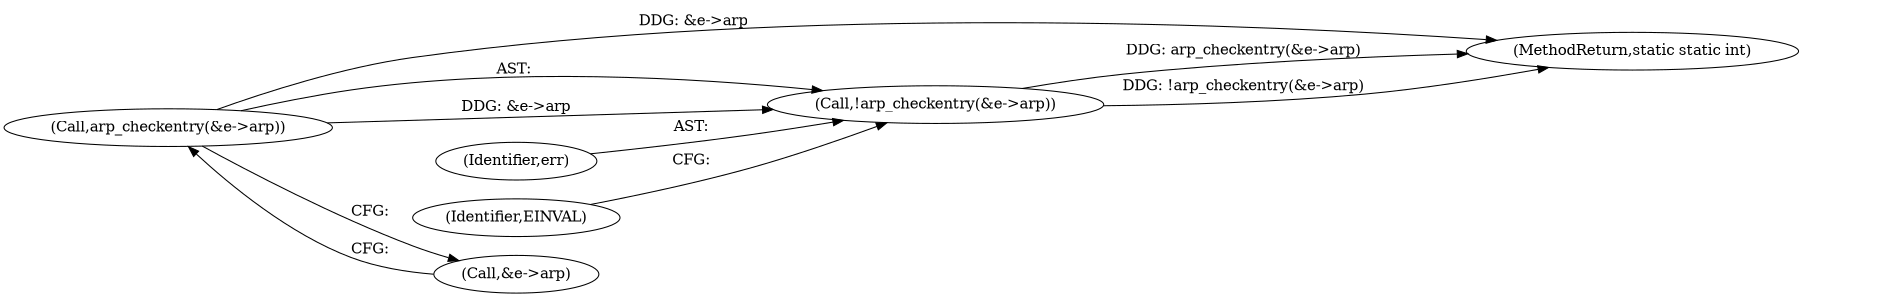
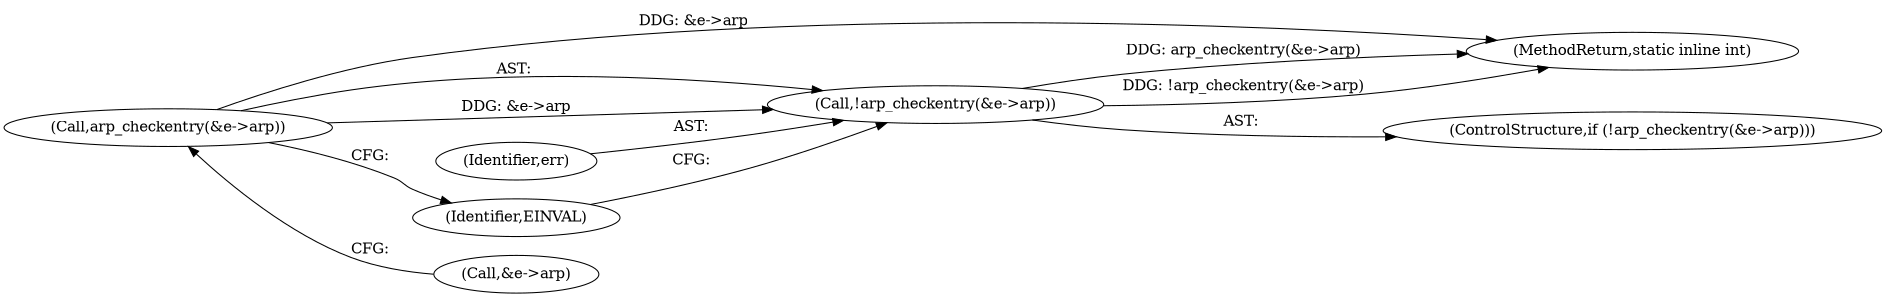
(1632, 51) -> (1632, 51)
none -> (1632, 131)
(323, 208) -> (357, 165)
